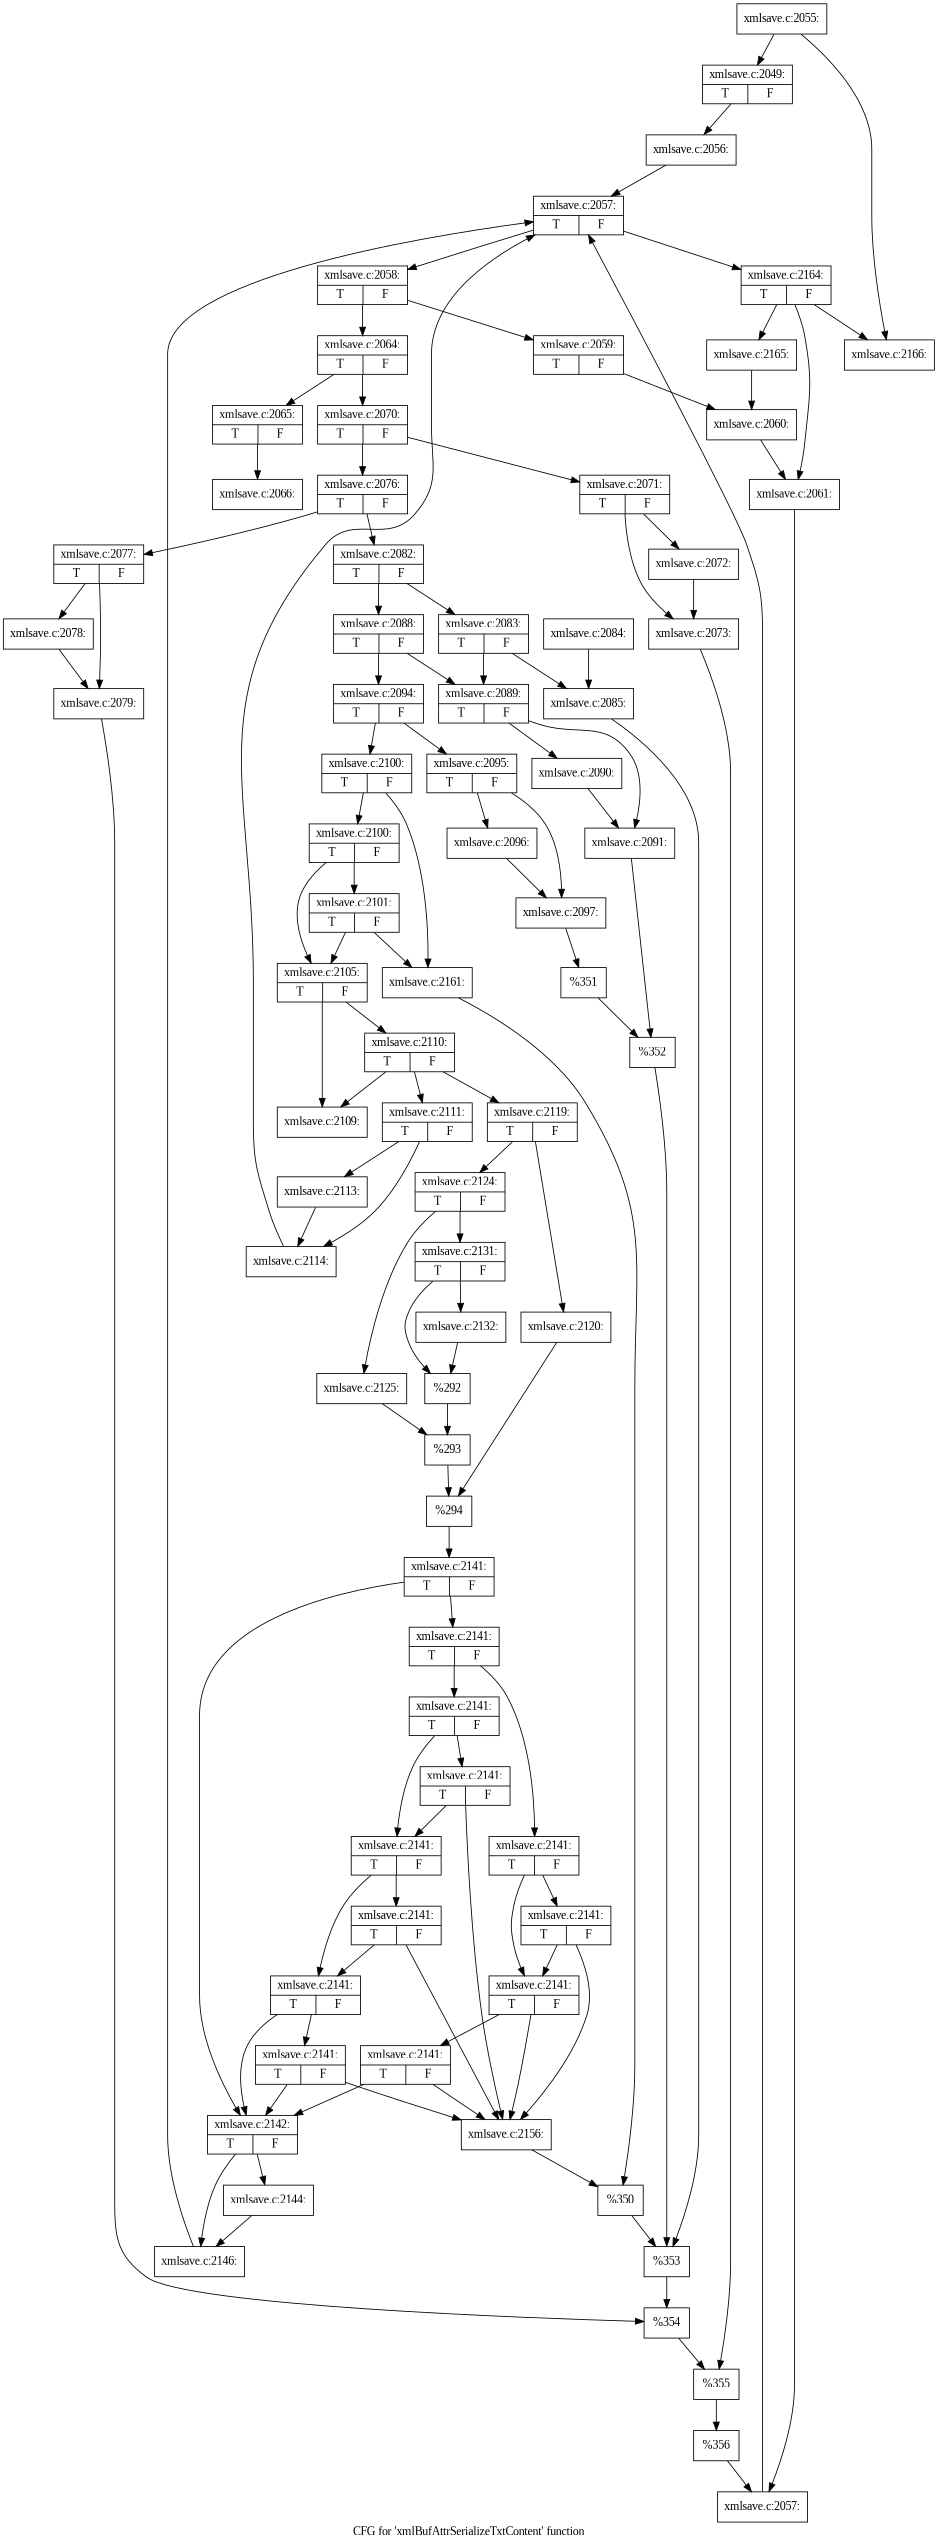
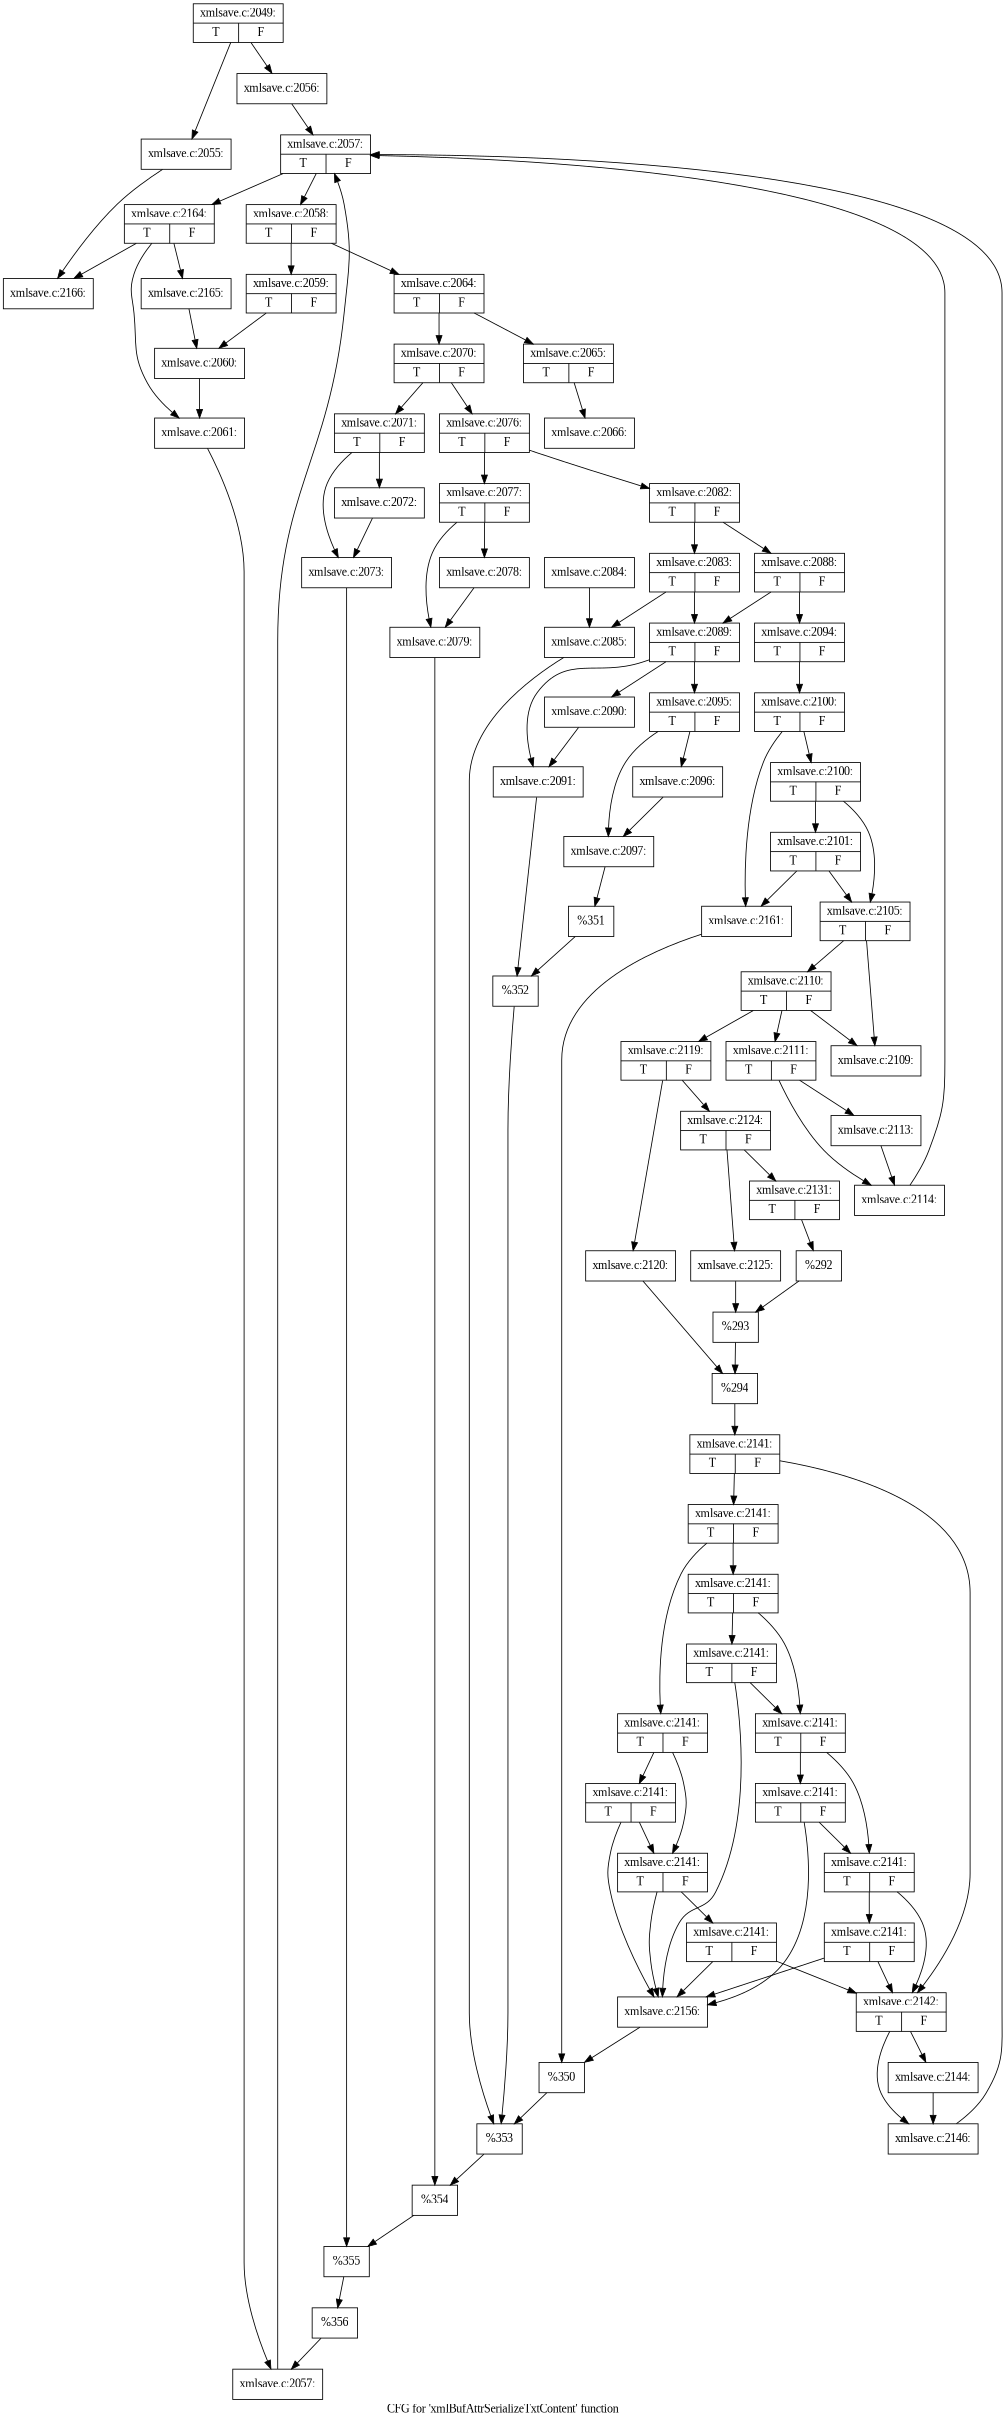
(768, 46) -> (213, 87)
(422, 736) -> (694, 673)
(461, 1327) -> none
